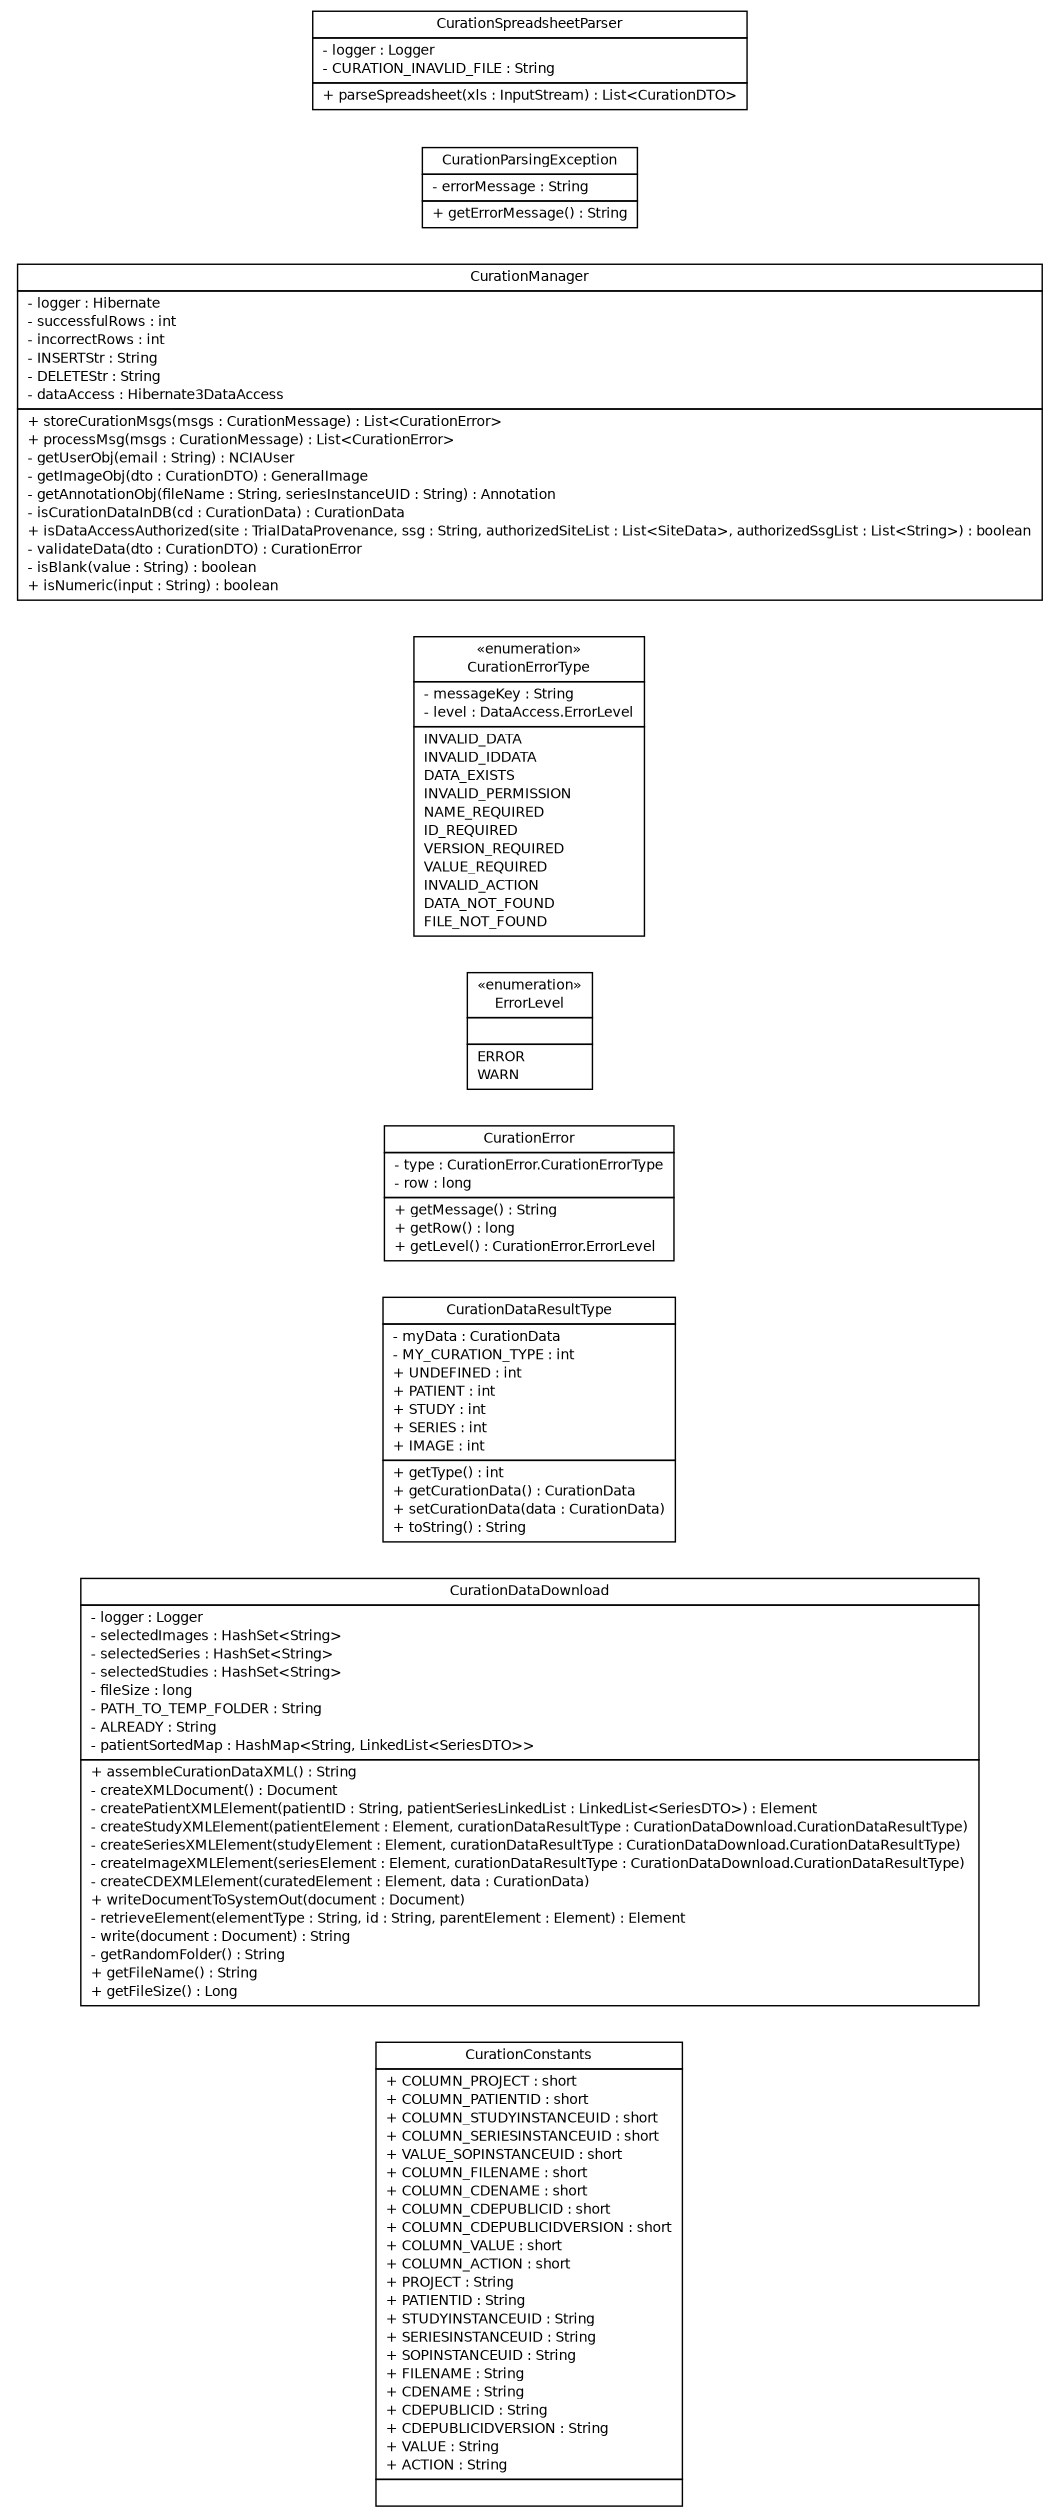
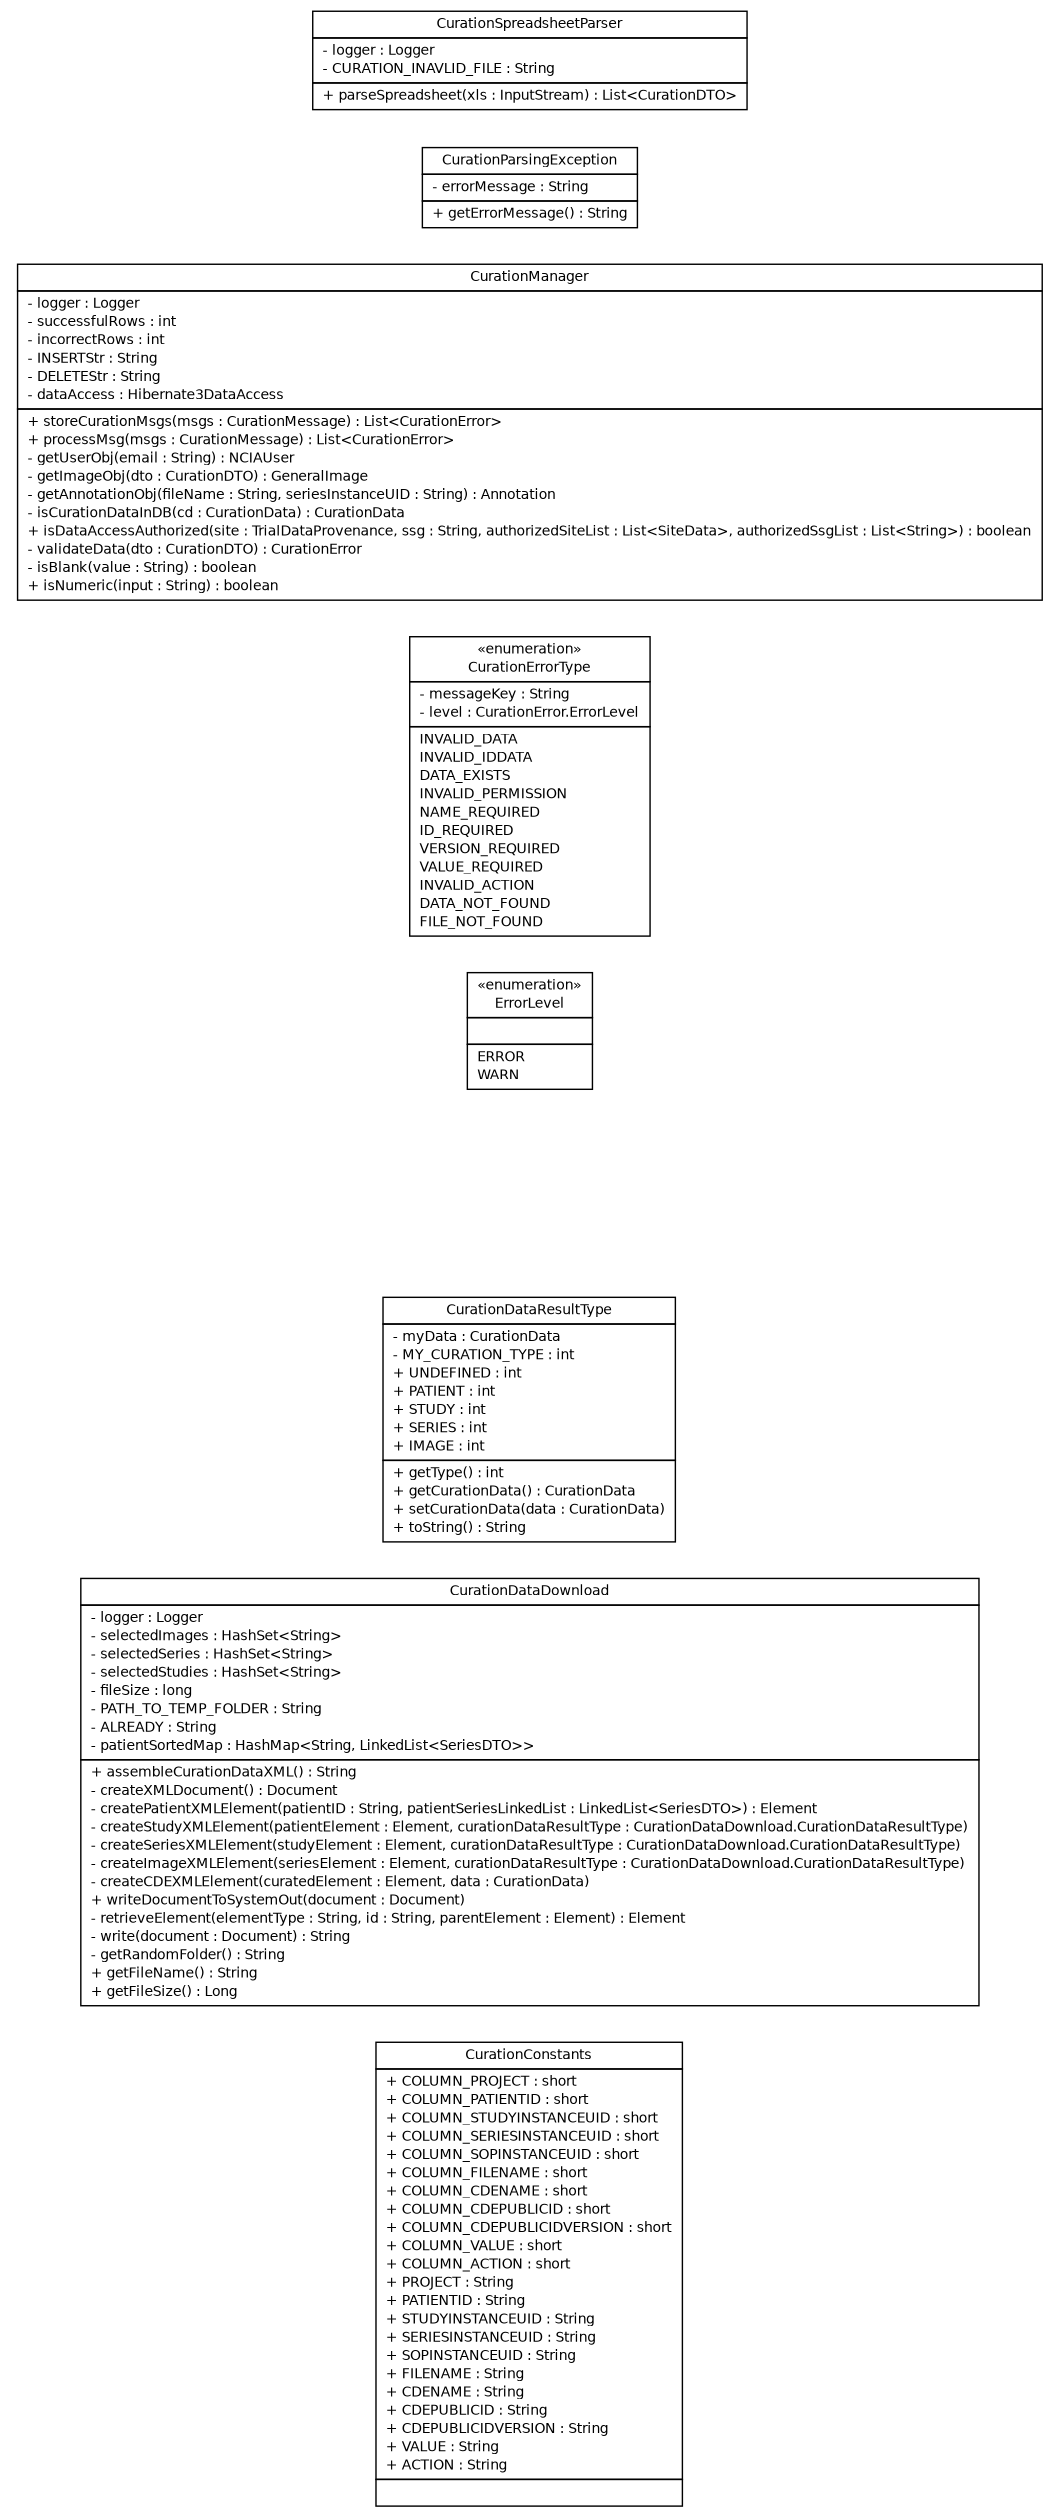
(94, 304) -> (84, 304)
(529, 713) -> (530, 713)
(529, 1193) -> none
(505, 2155) -> (513, 2155)
